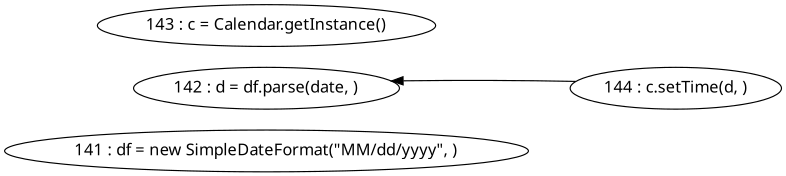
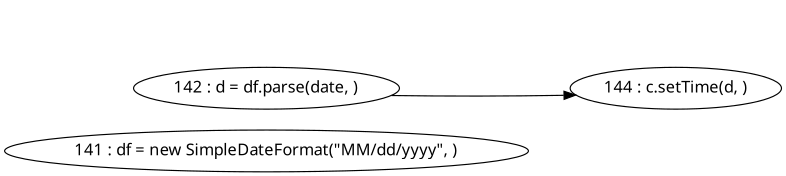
(267, 26) -> none
(489, 80) -> (478, 96)
